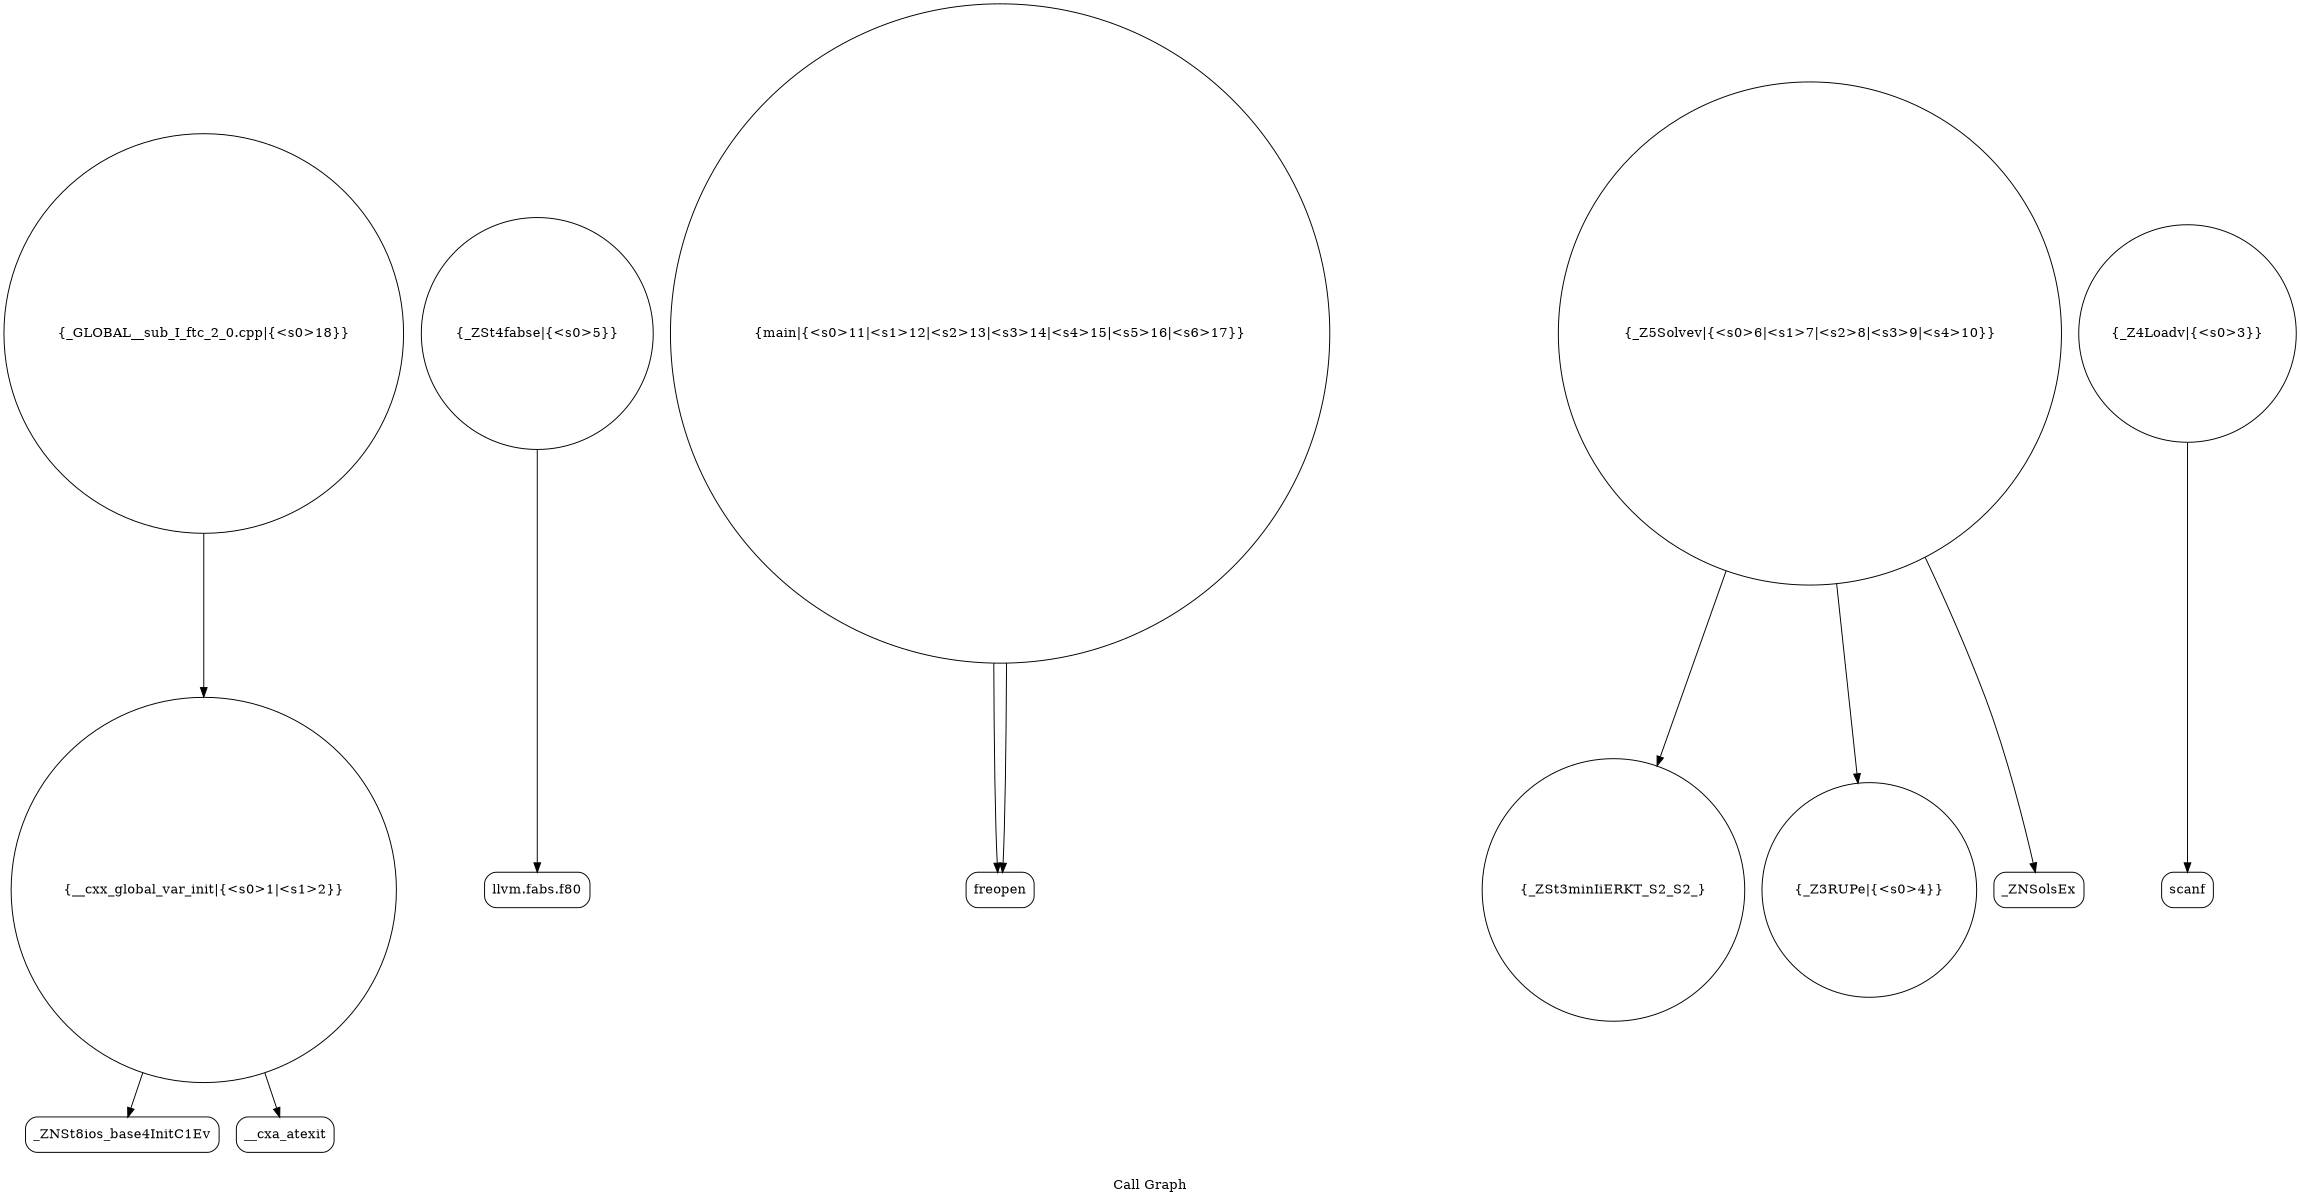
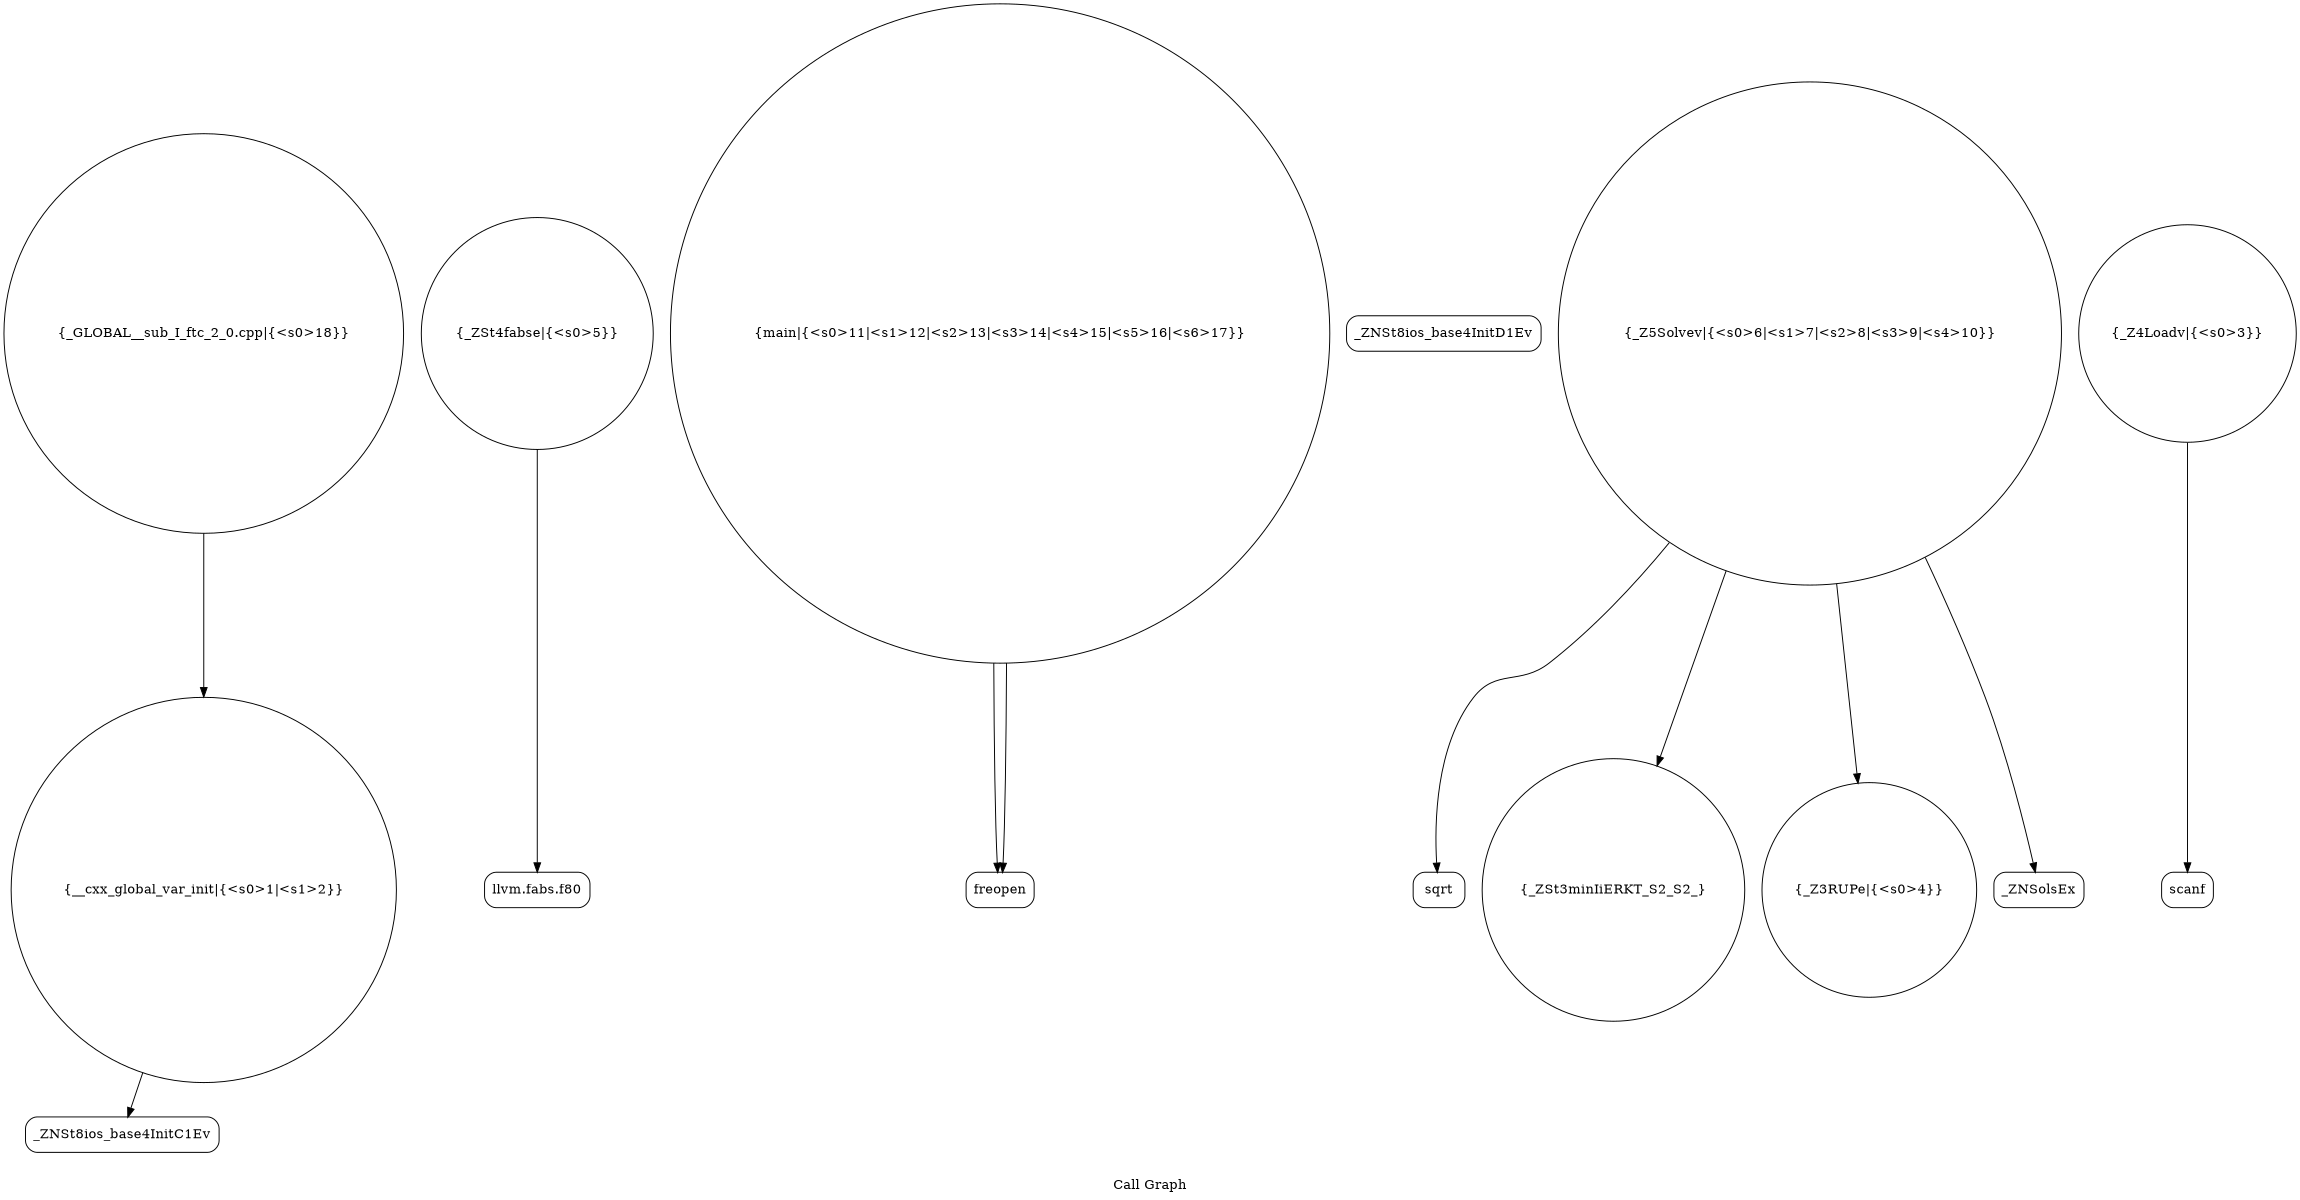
none -> (1444, 334)
none -> (1439, 890)
(285, 1135) -> none
